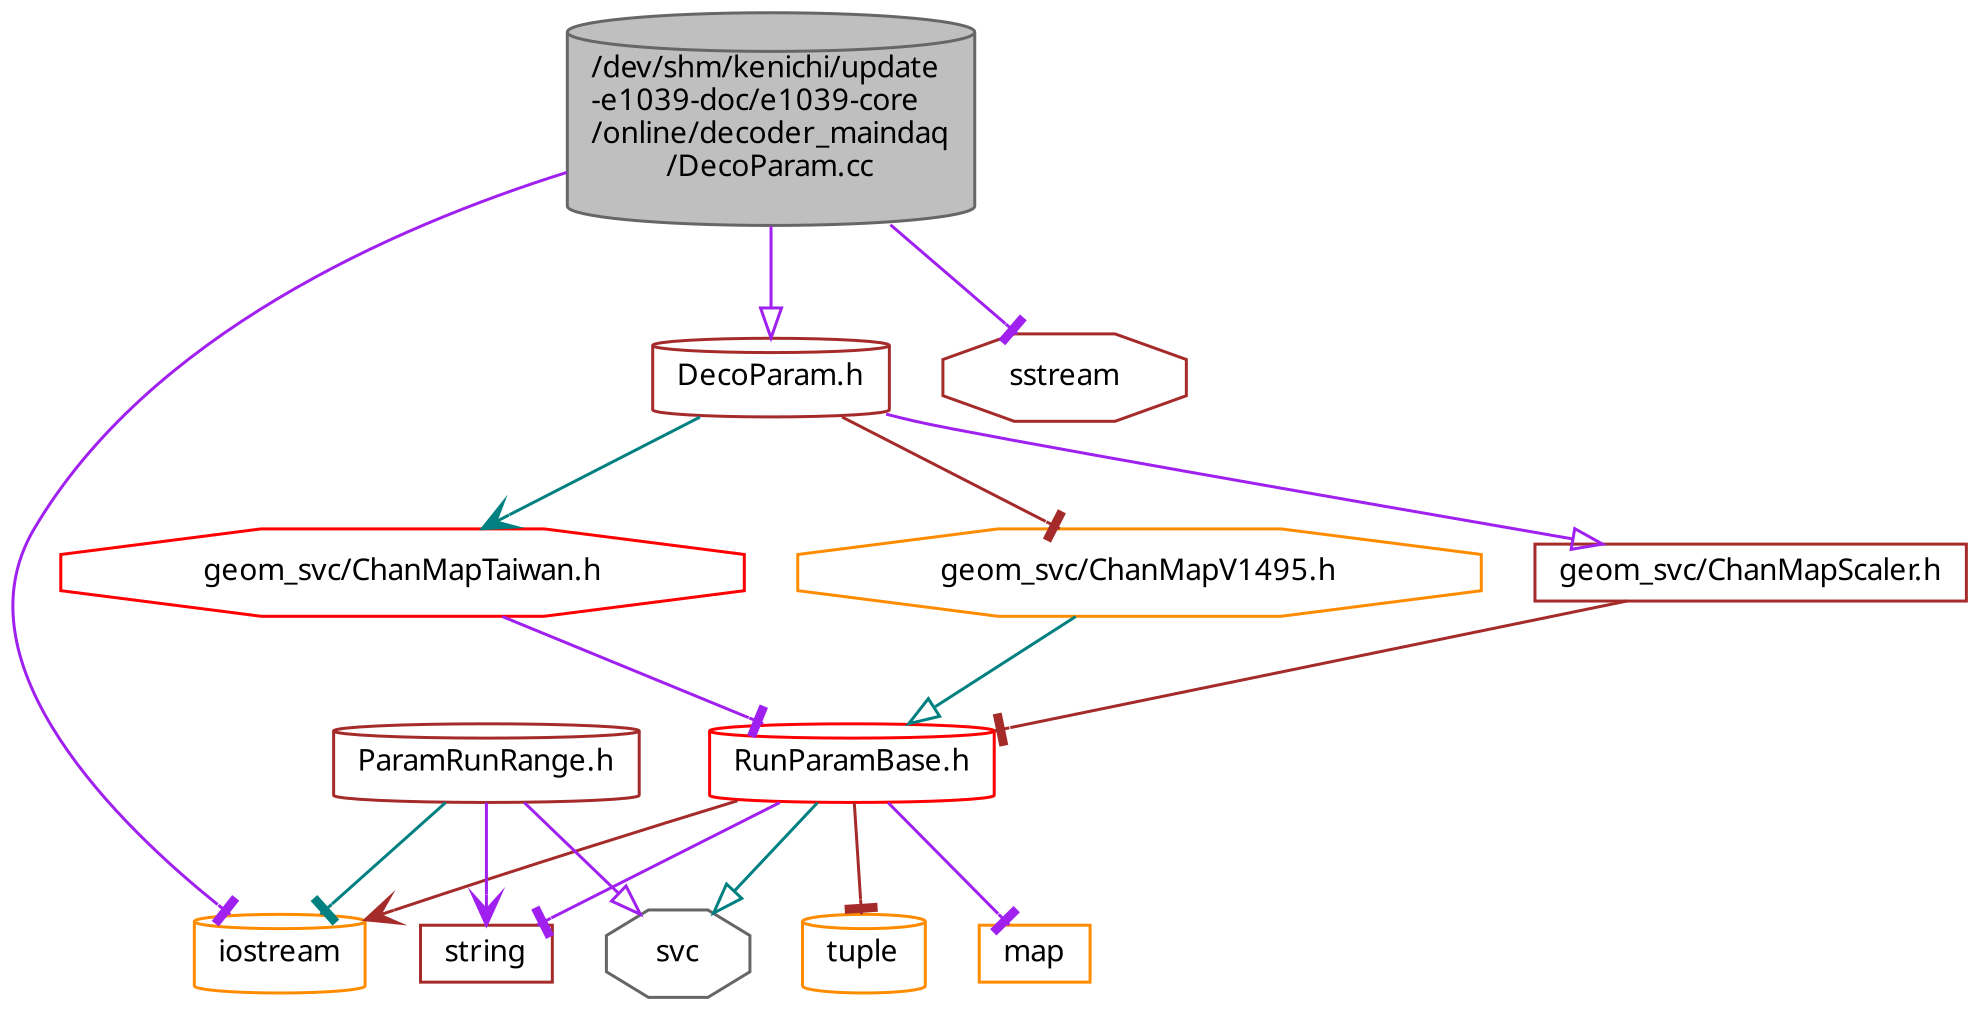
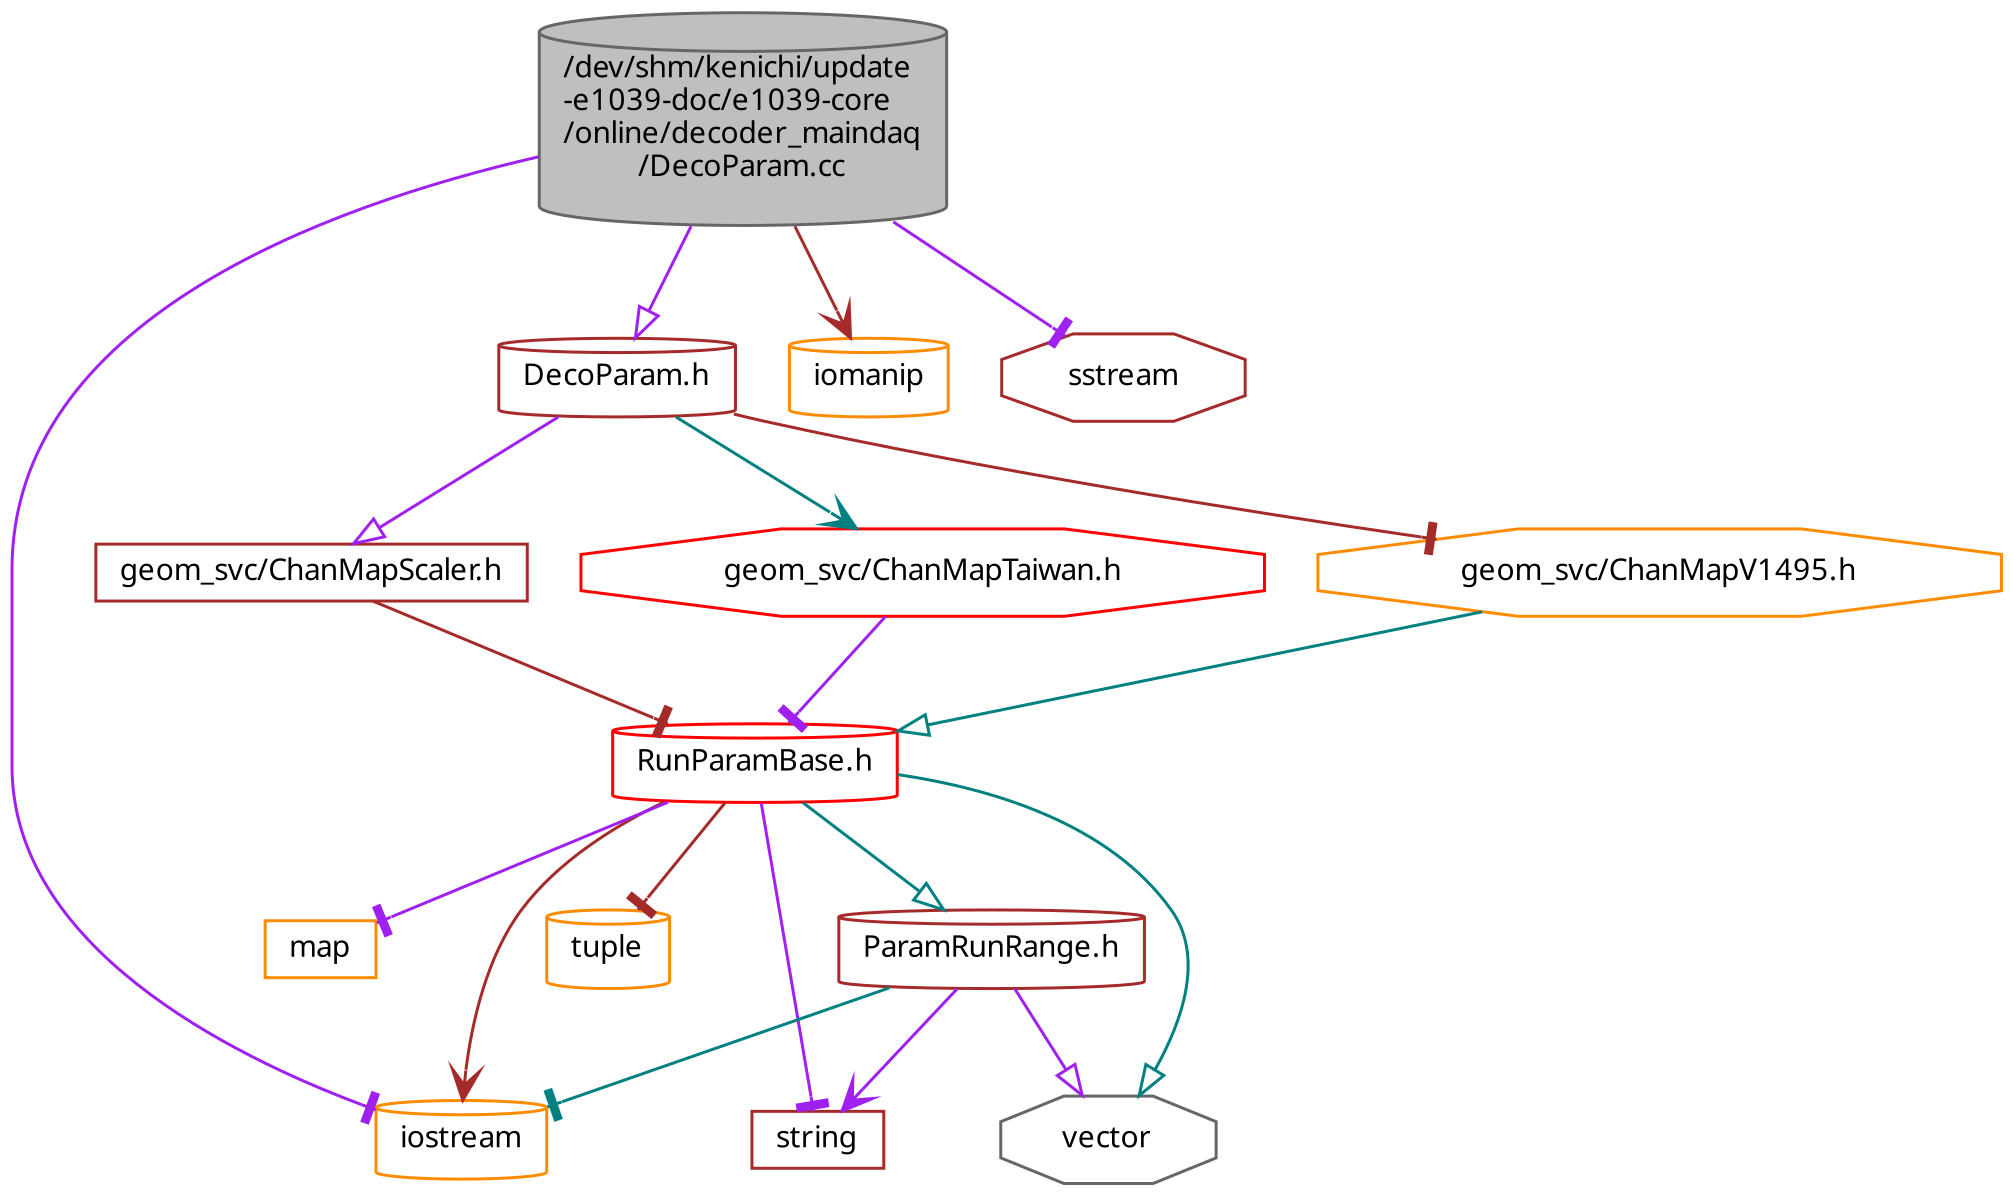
none -> (869, 378)
none -> (861, 847)
(678, 954) -> (1108, 1140)
